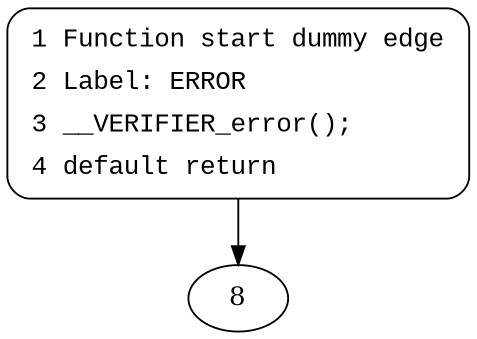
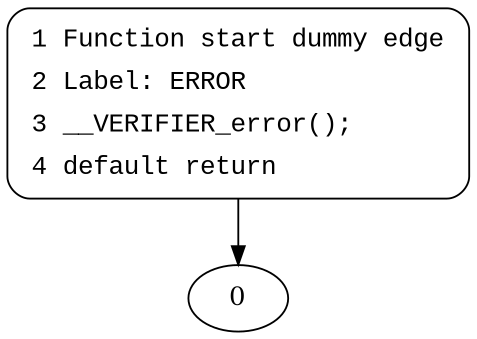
(238, 298) -> (238, 298)
